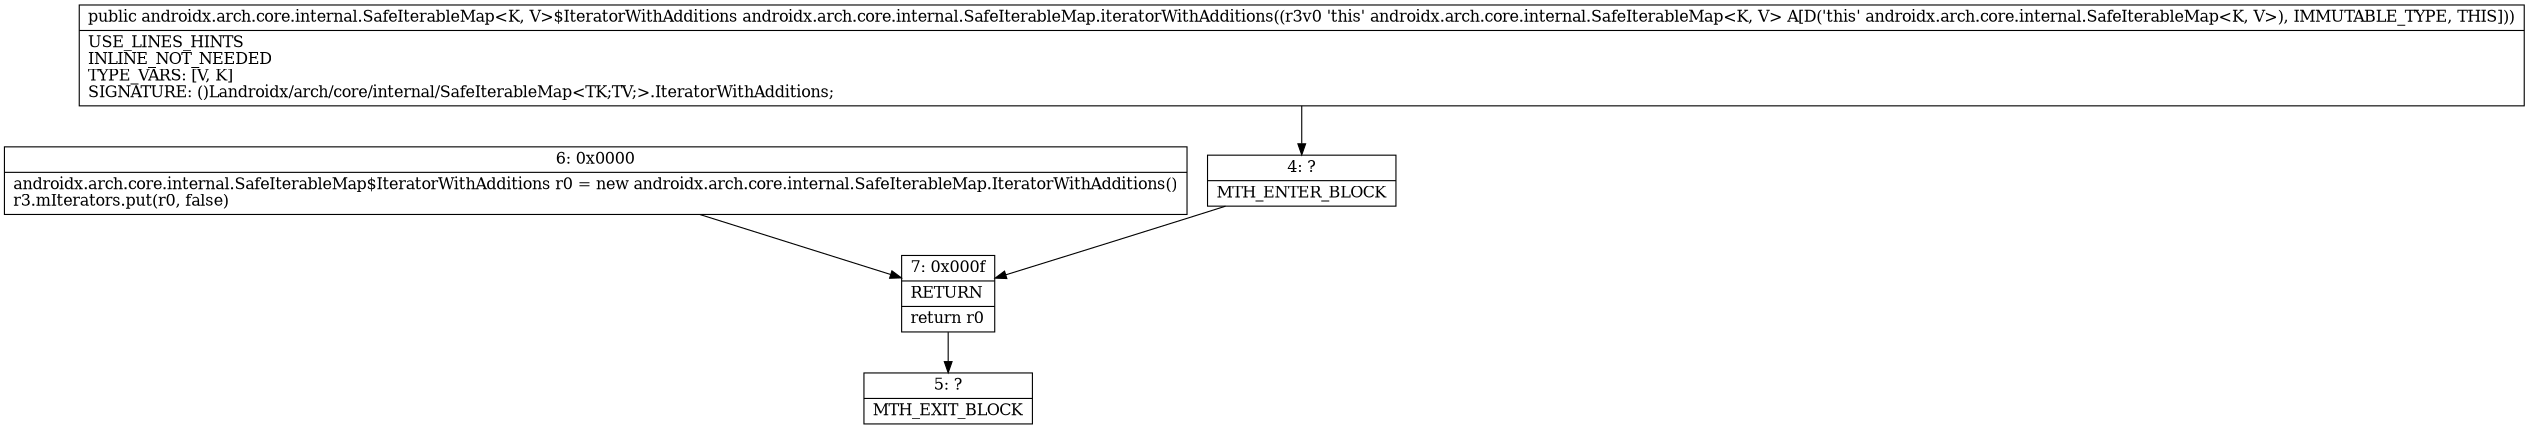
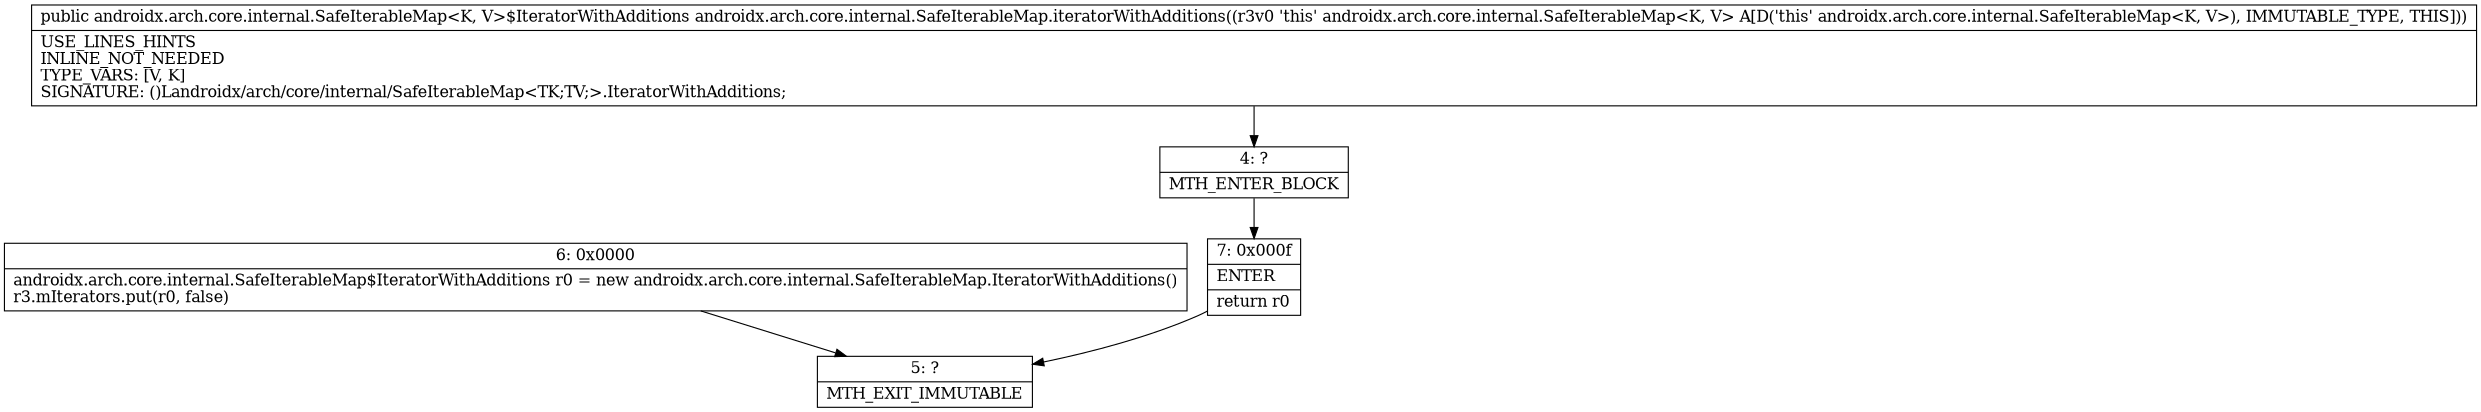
(795, 245) -> (768, 332)
(947, 293) -> (1246, 277)
(948, 411) -> (925, 394)
